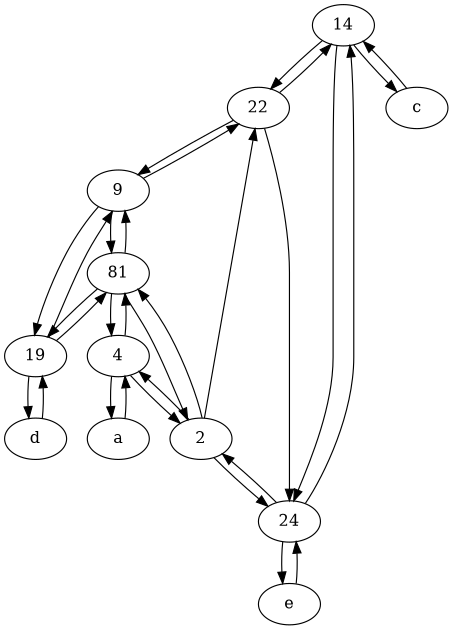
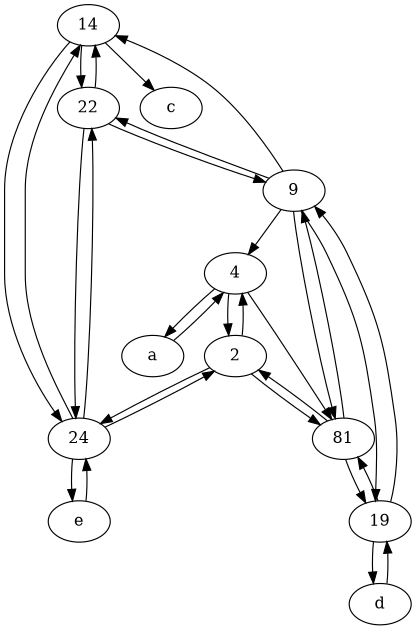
(390, 69) -> (217, 91)
(229, 279) -> (91, 279)
(111, 309) -> (268, 227)
